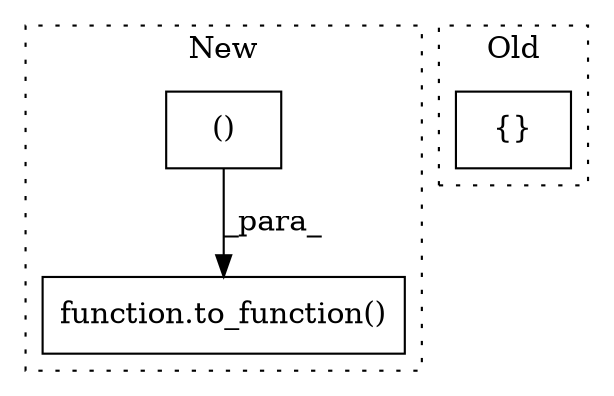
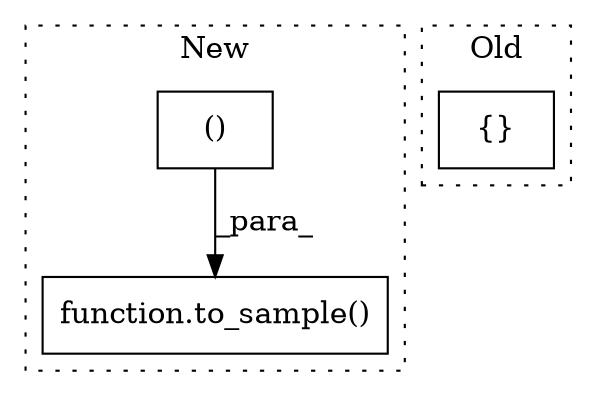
(224, 315) -> (215, 315)
